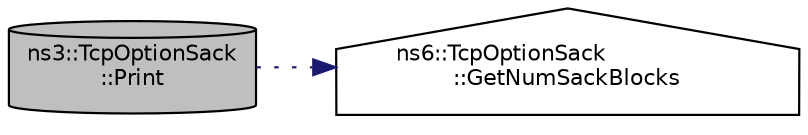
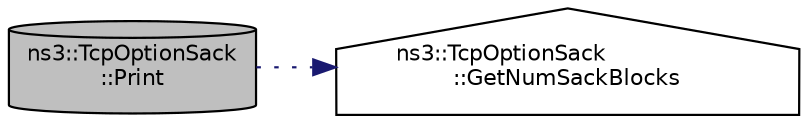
(568, 67) -> (568, 67)
